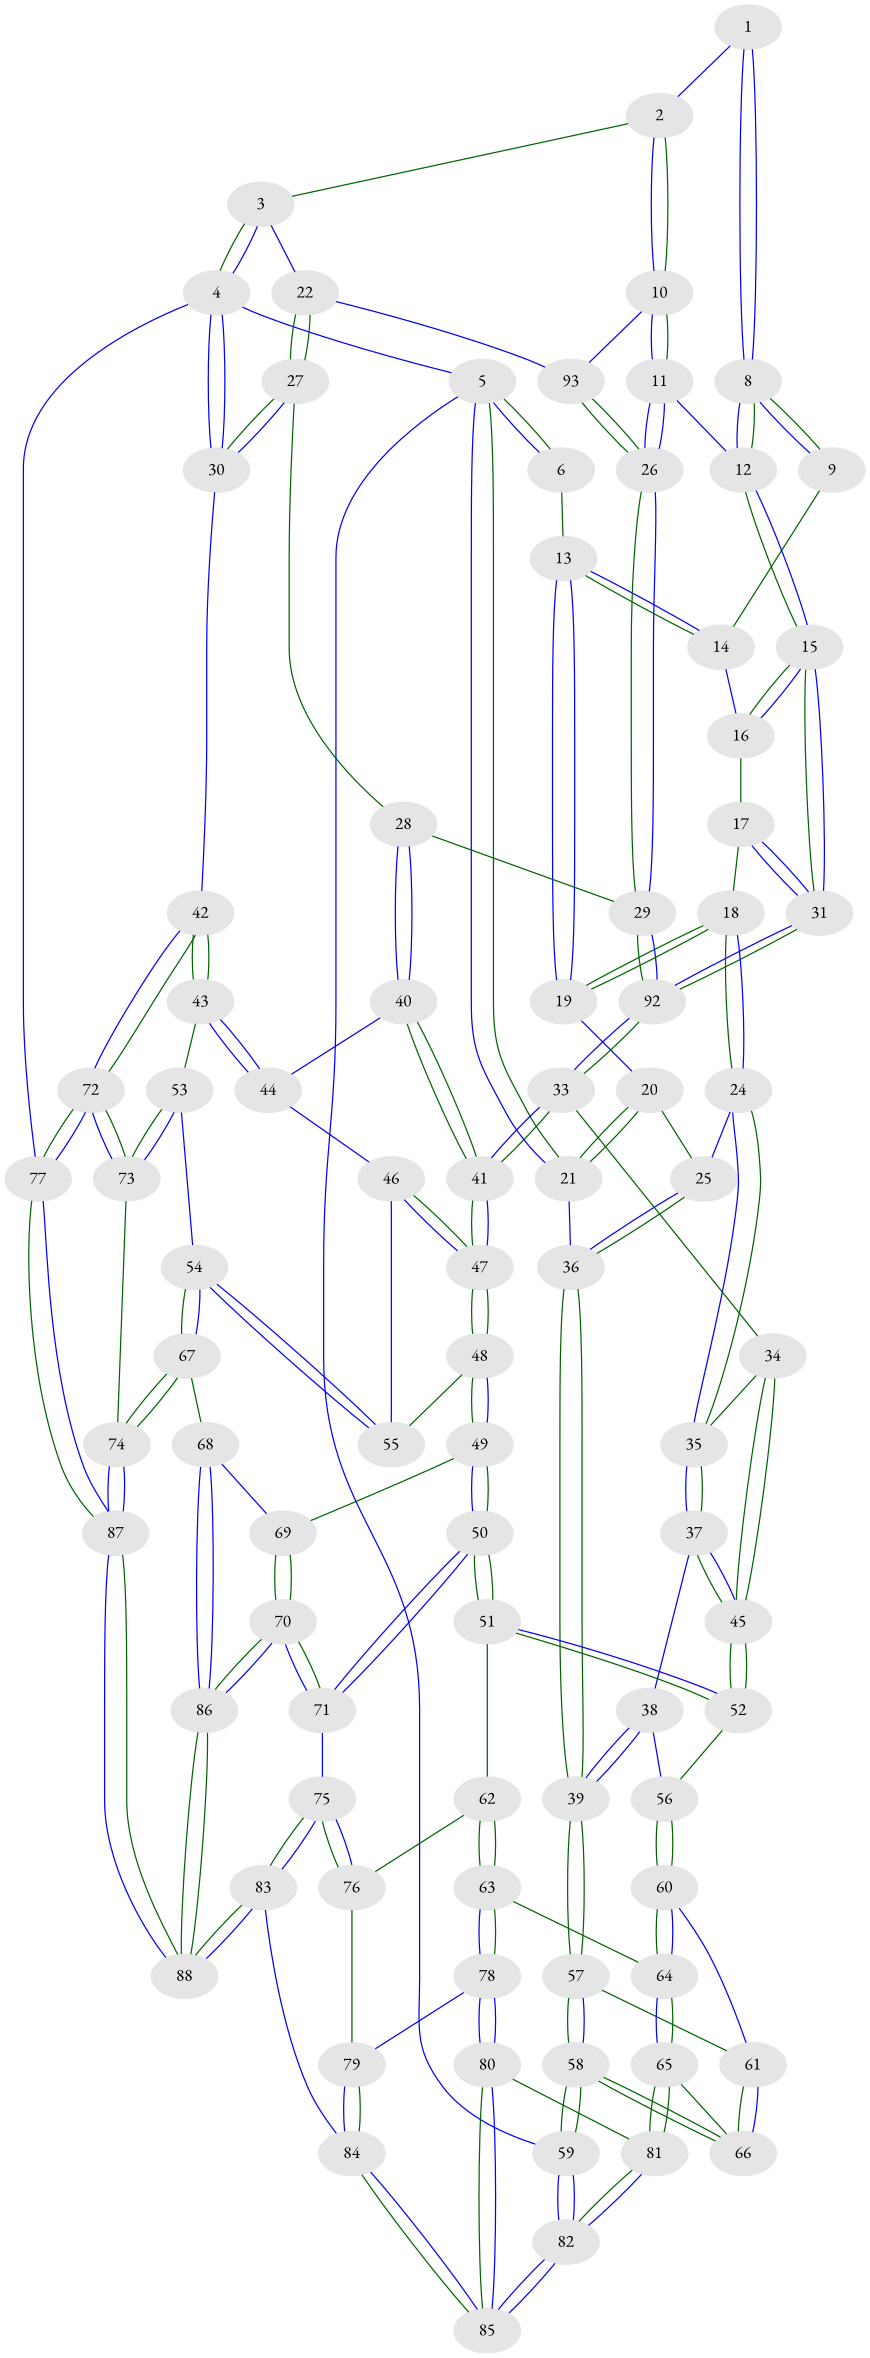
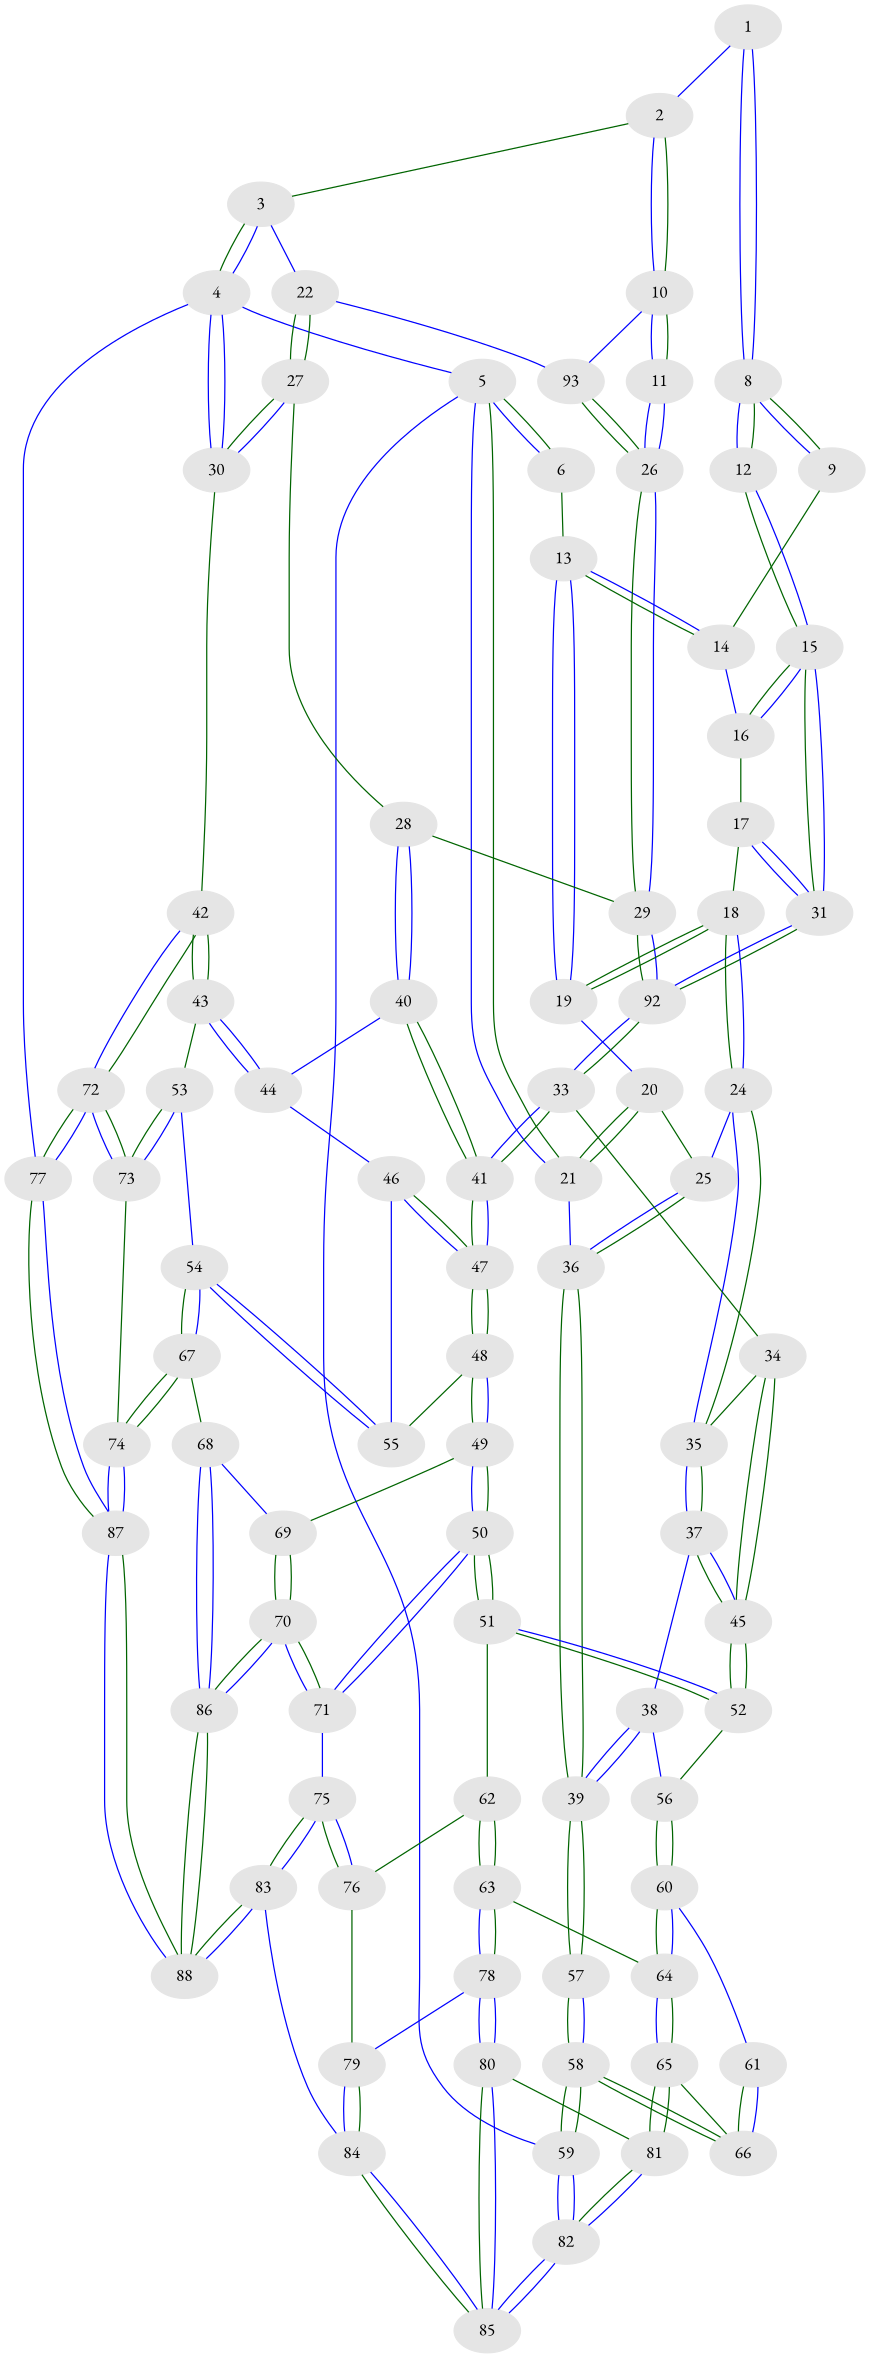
(701, 426) -> none
(207, 691) -> (207, 691)
(664, 2021) -> none
